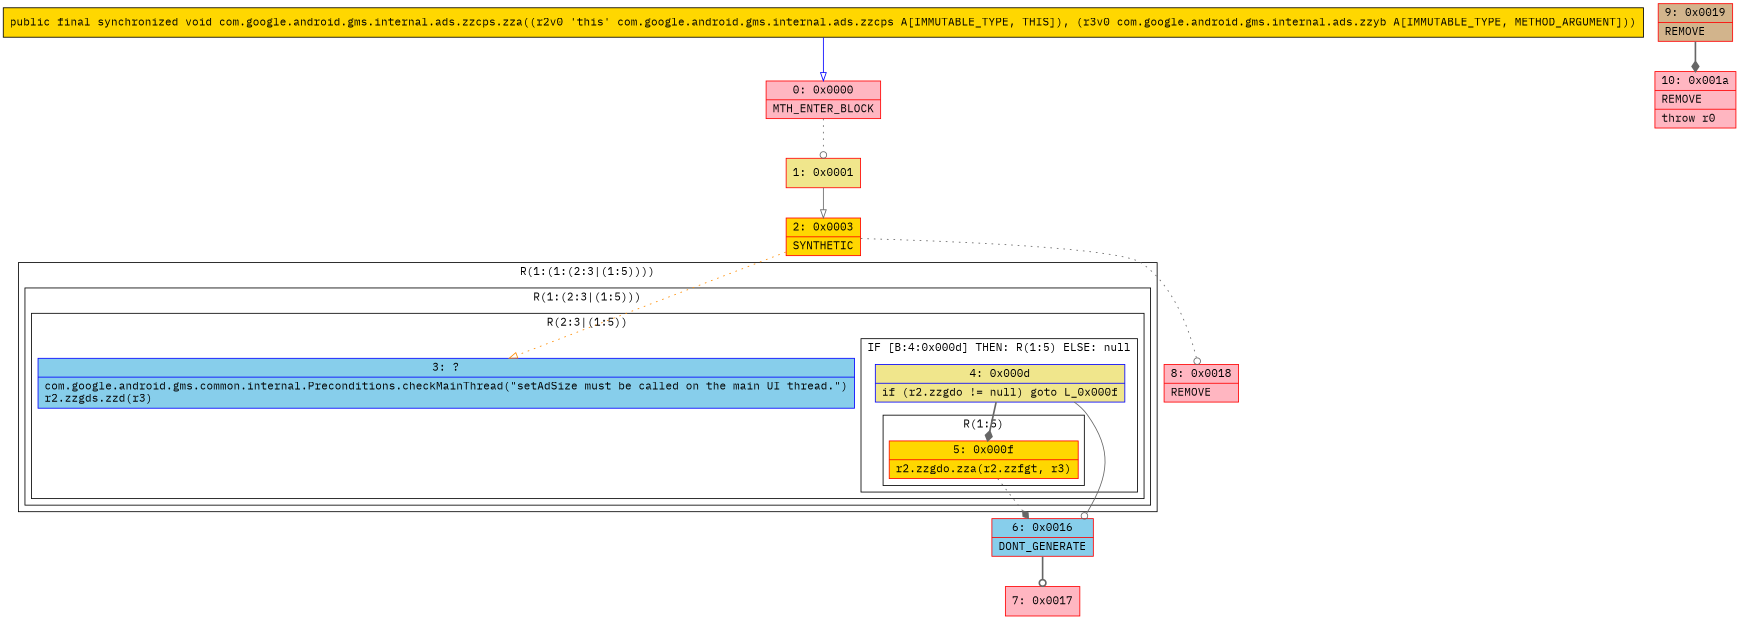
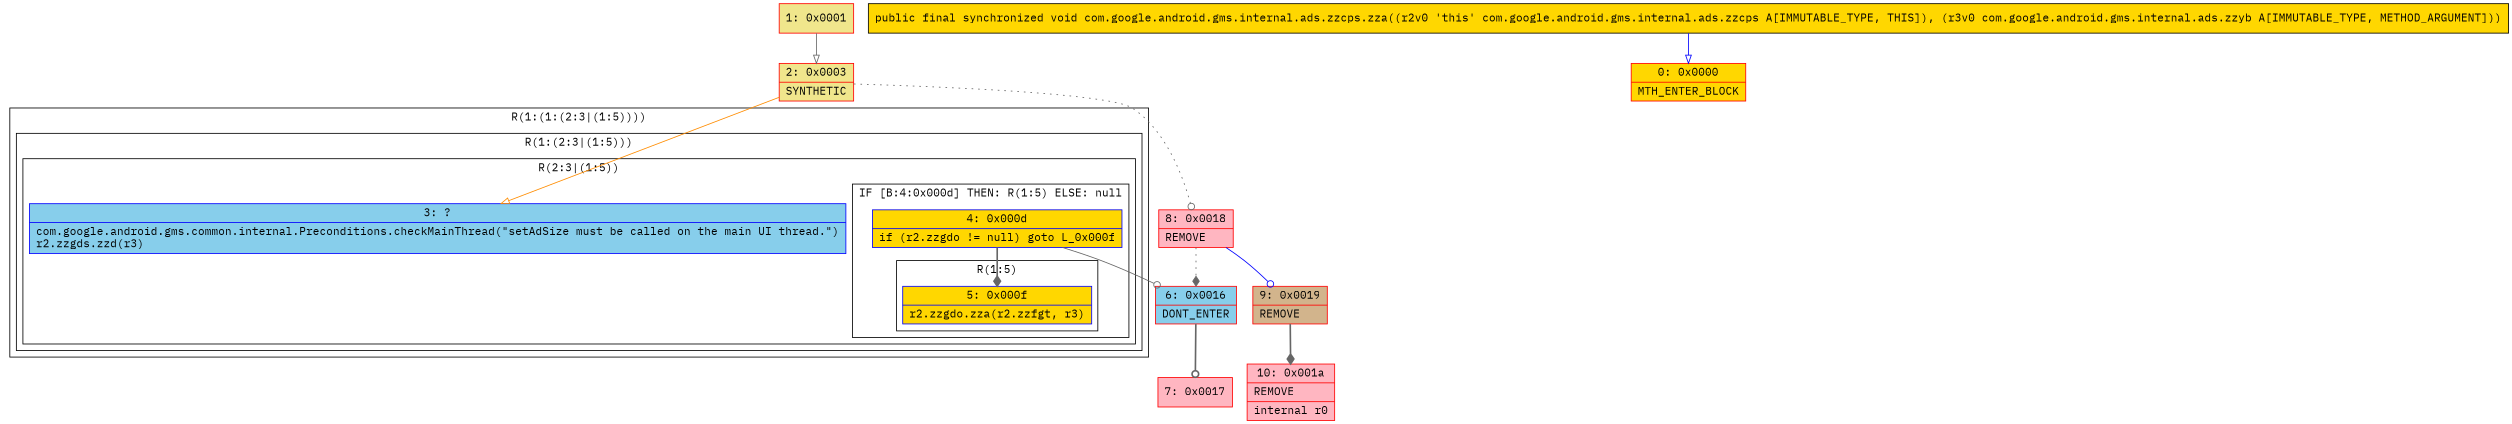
(823, 100) -> (1688, 82)
(1689, 118) -> (1291, 411)
(823, 135) -> none
(823, 237) -> (816, 82)
none -> (1248, 263)
(651, 304) -> (644, 149)
(1000, 383) -> (997, 229)
(984, 460) -> (997, 305)
(1010, 495) -> (1196, 262)
(1043, 546) -> (1196, 314)
